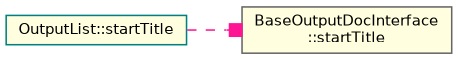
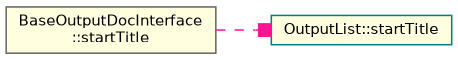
(207, 30) -> (236, 30)
